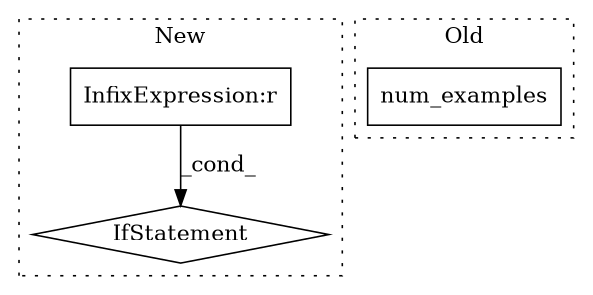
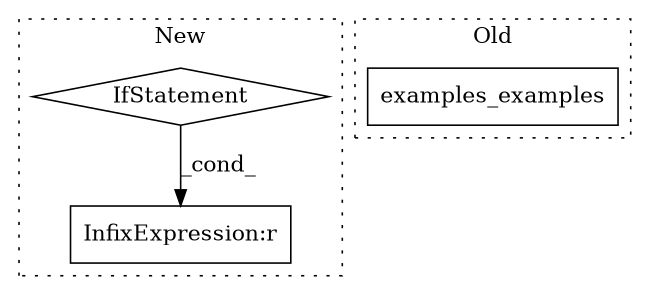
(464, 97) -> (493, 97)
(181, 158) -> (181, 158)
